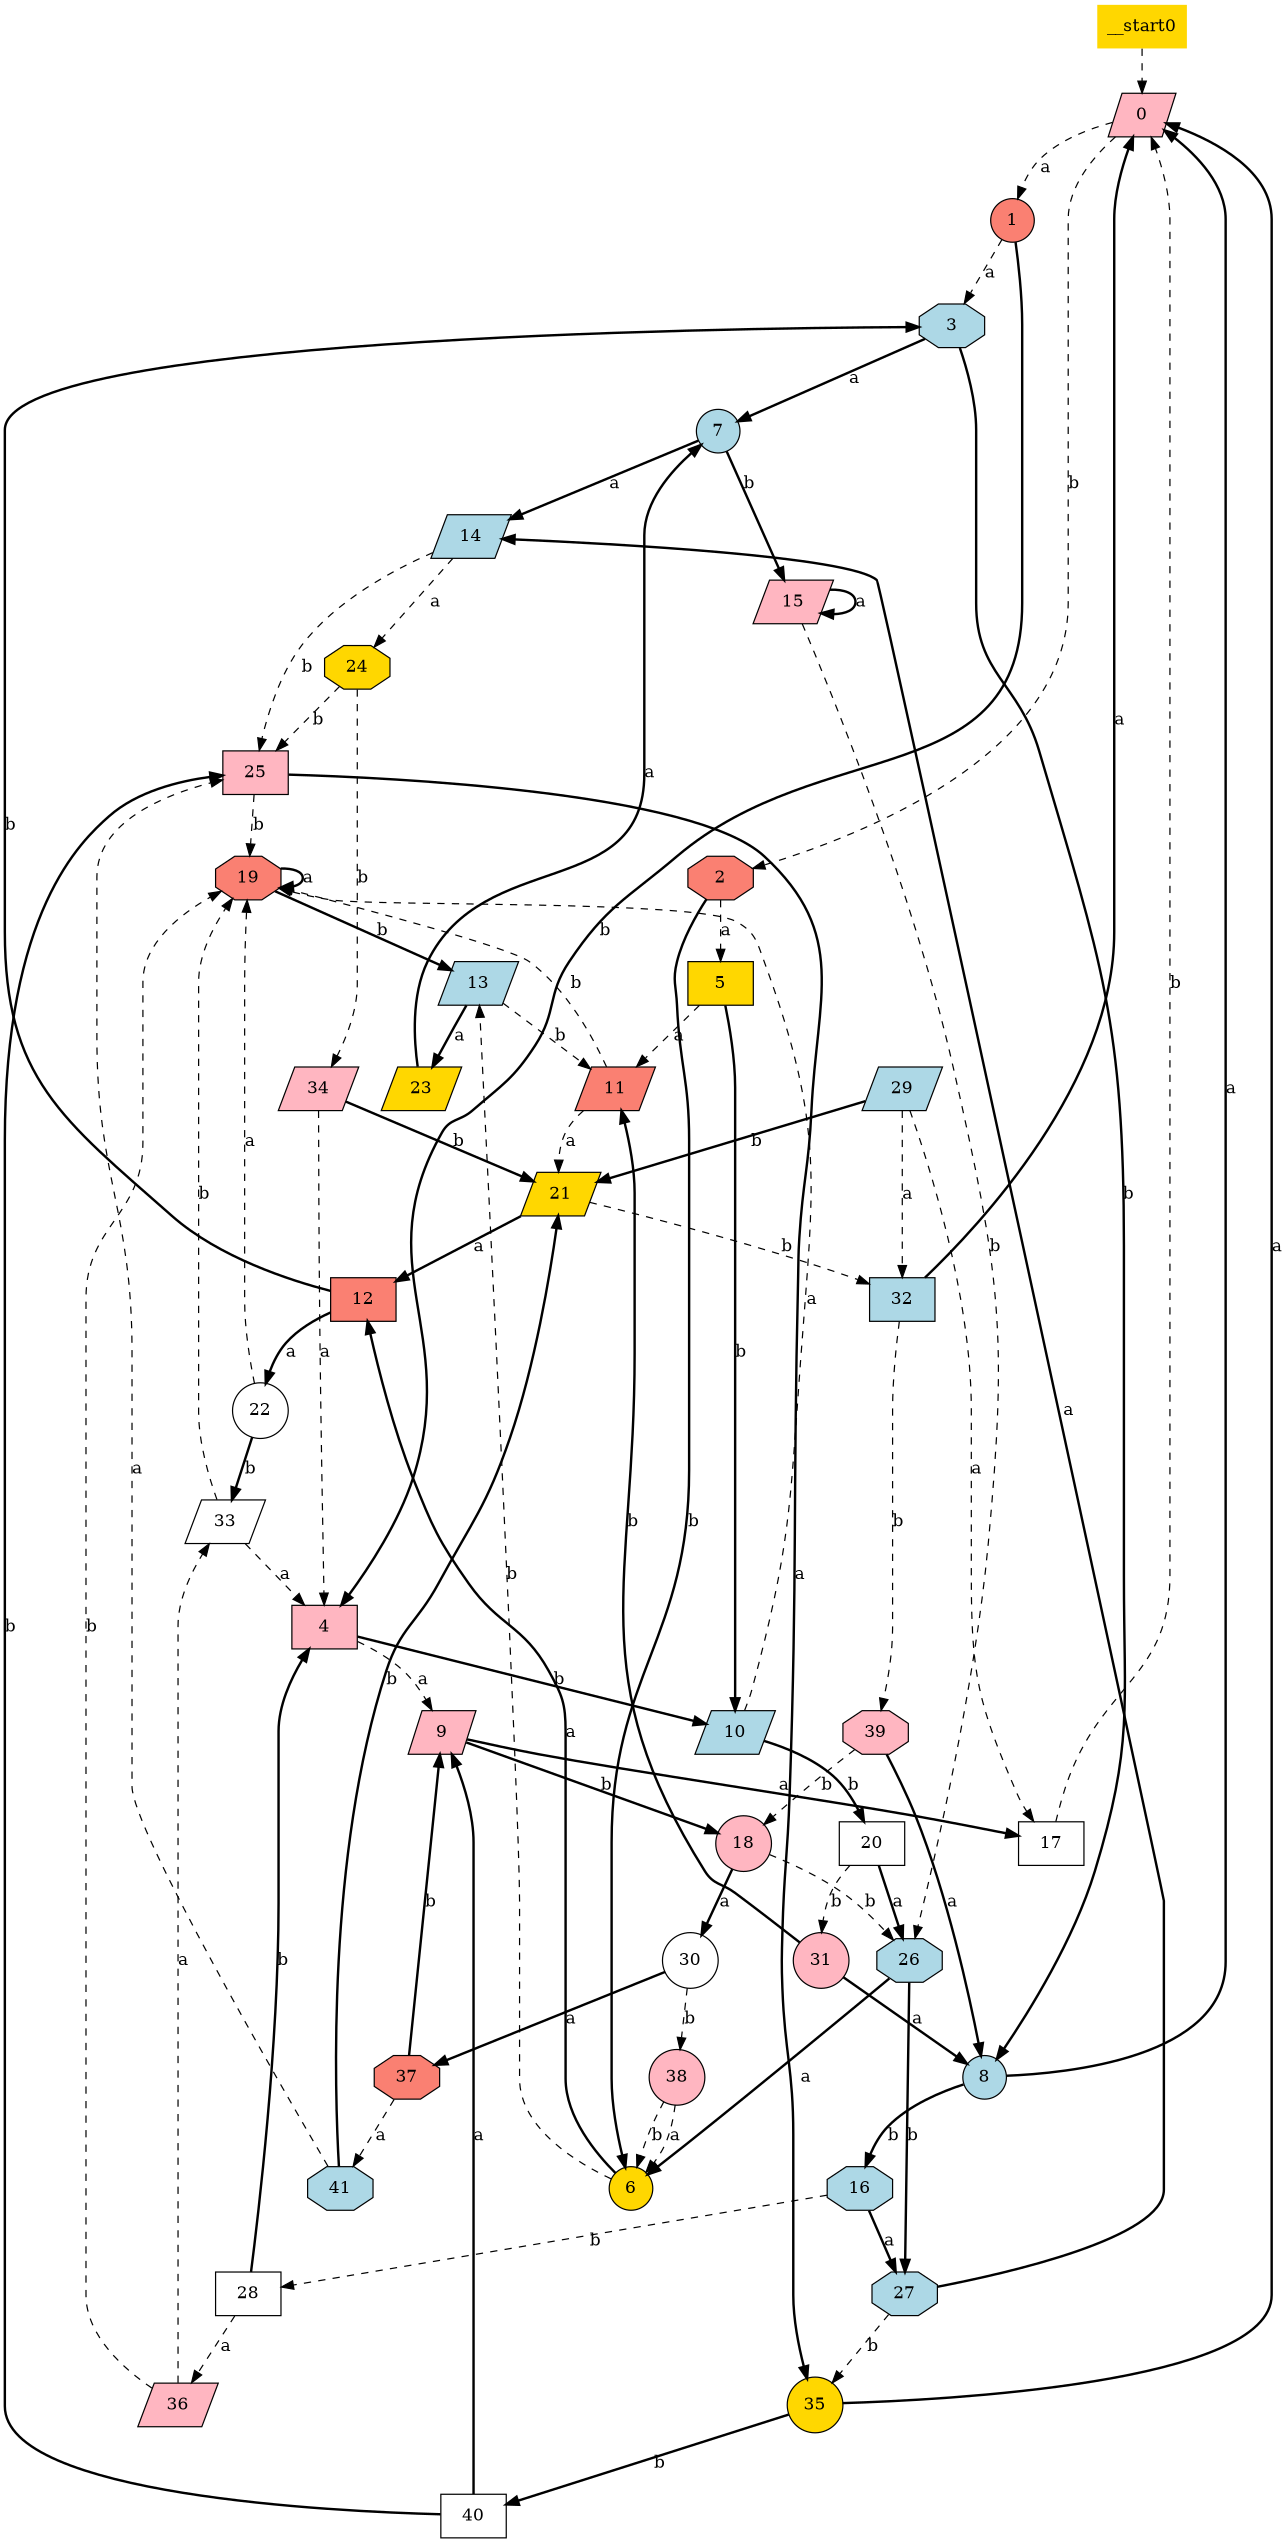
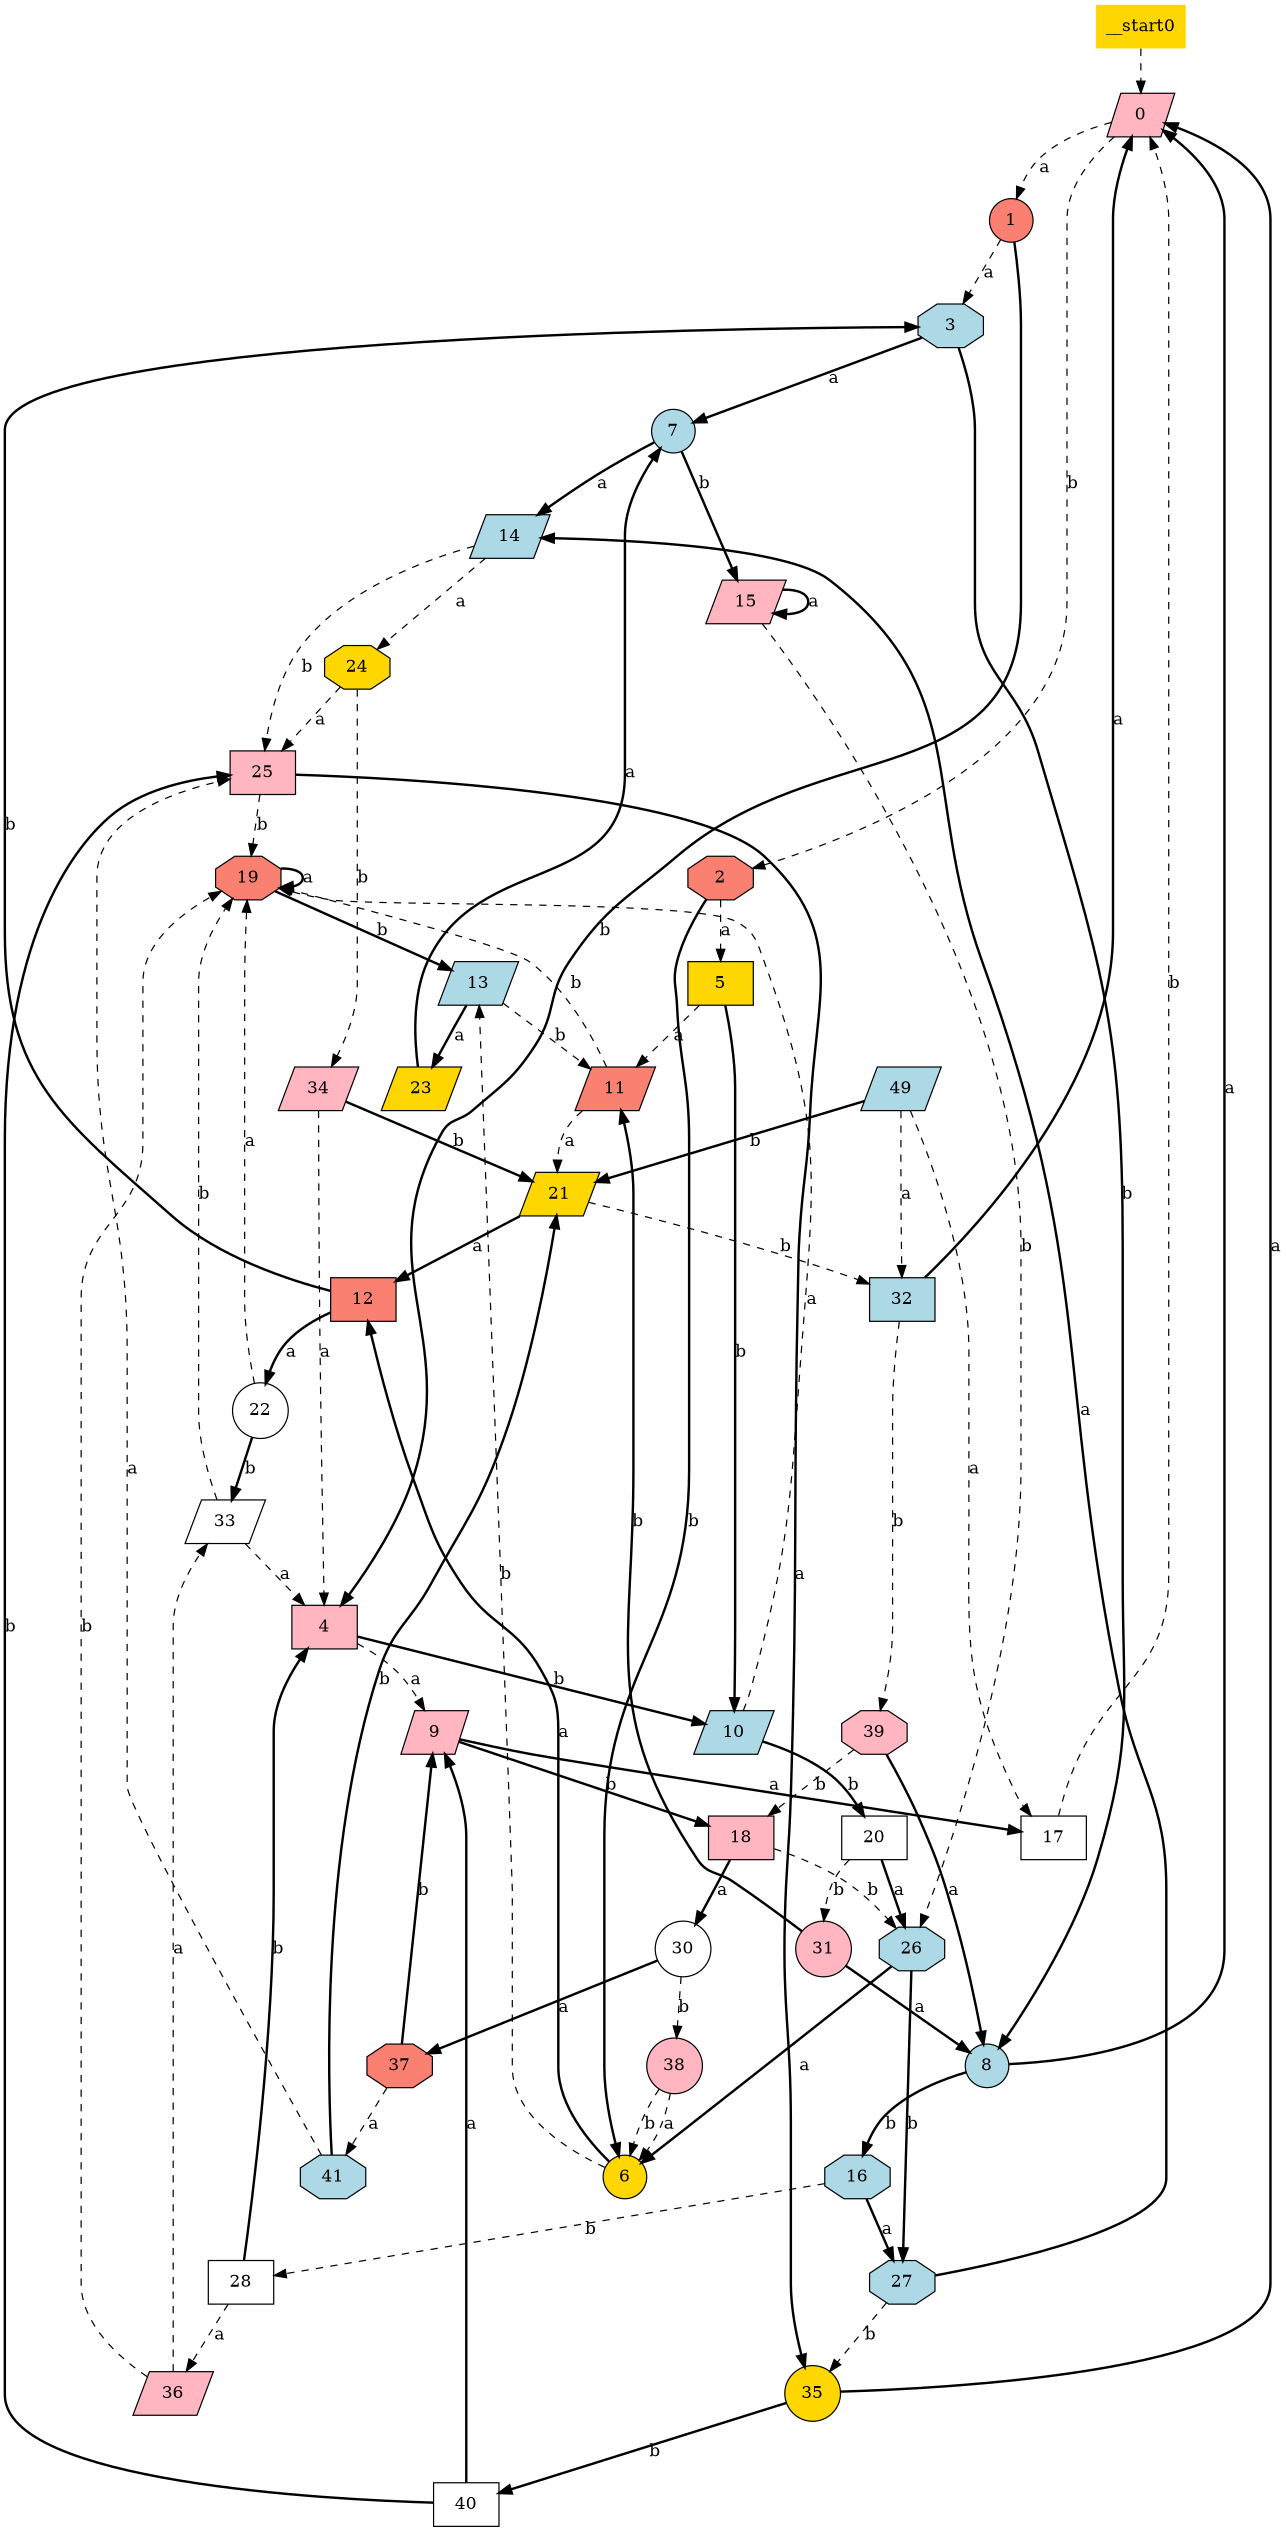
(319, 720) -> (320, 720)
(902, 1089) -> (901, 1089)
(744, 1844) -> (741, 1838)
